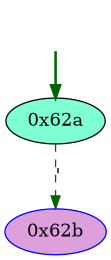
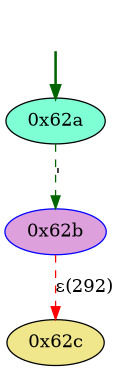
none -> (56, 343)
